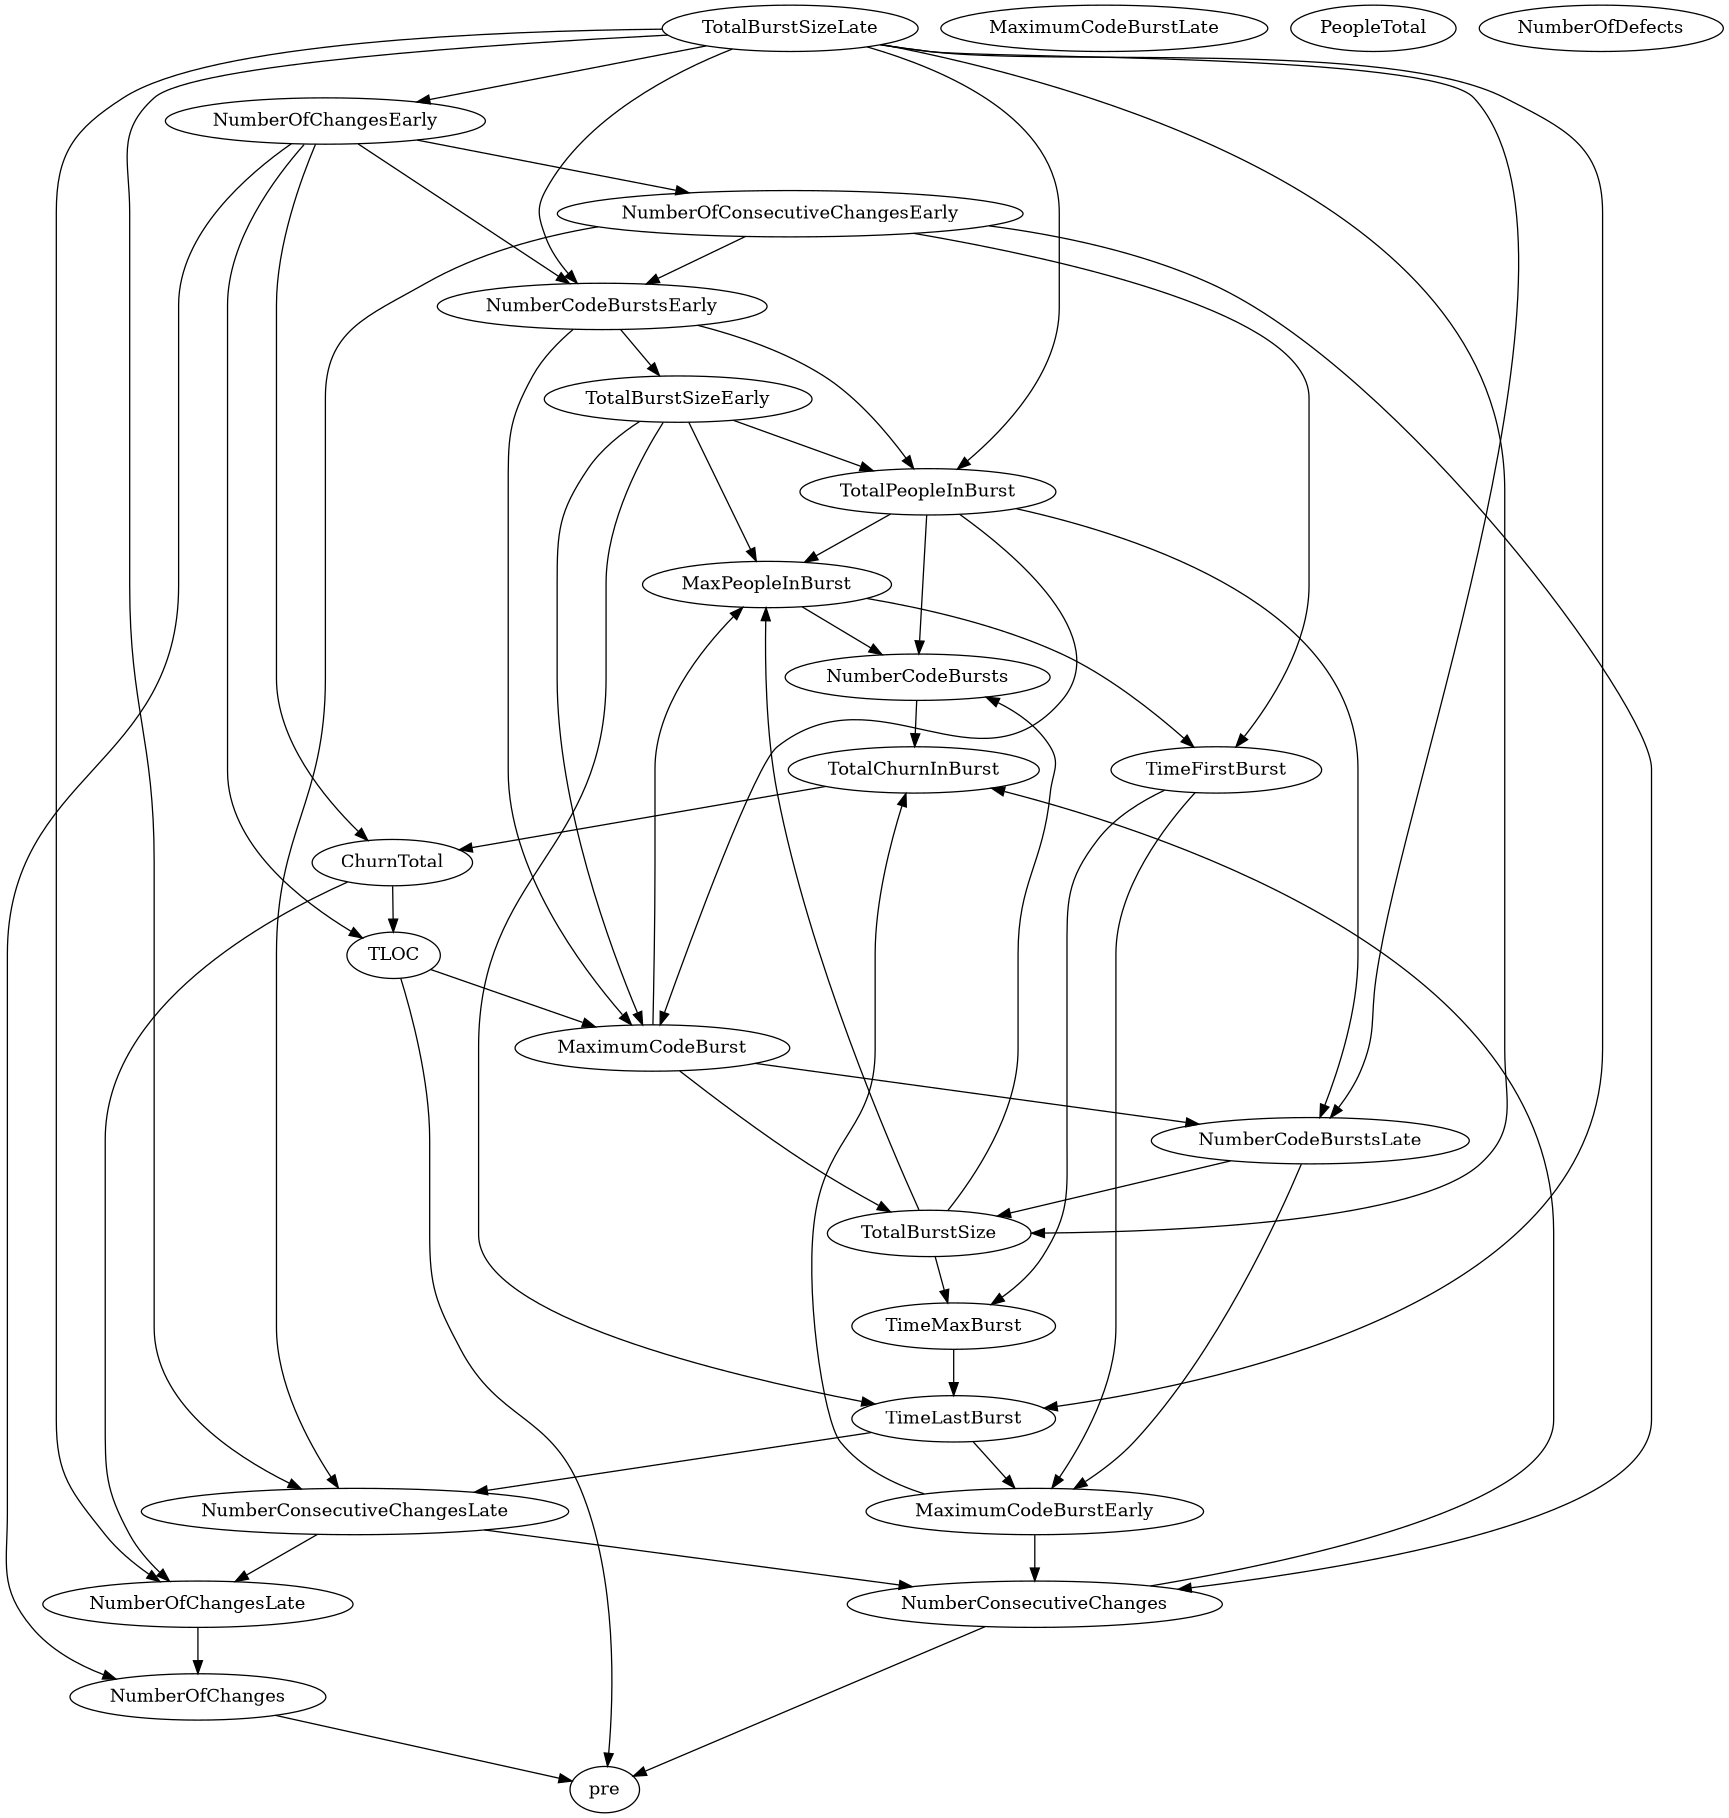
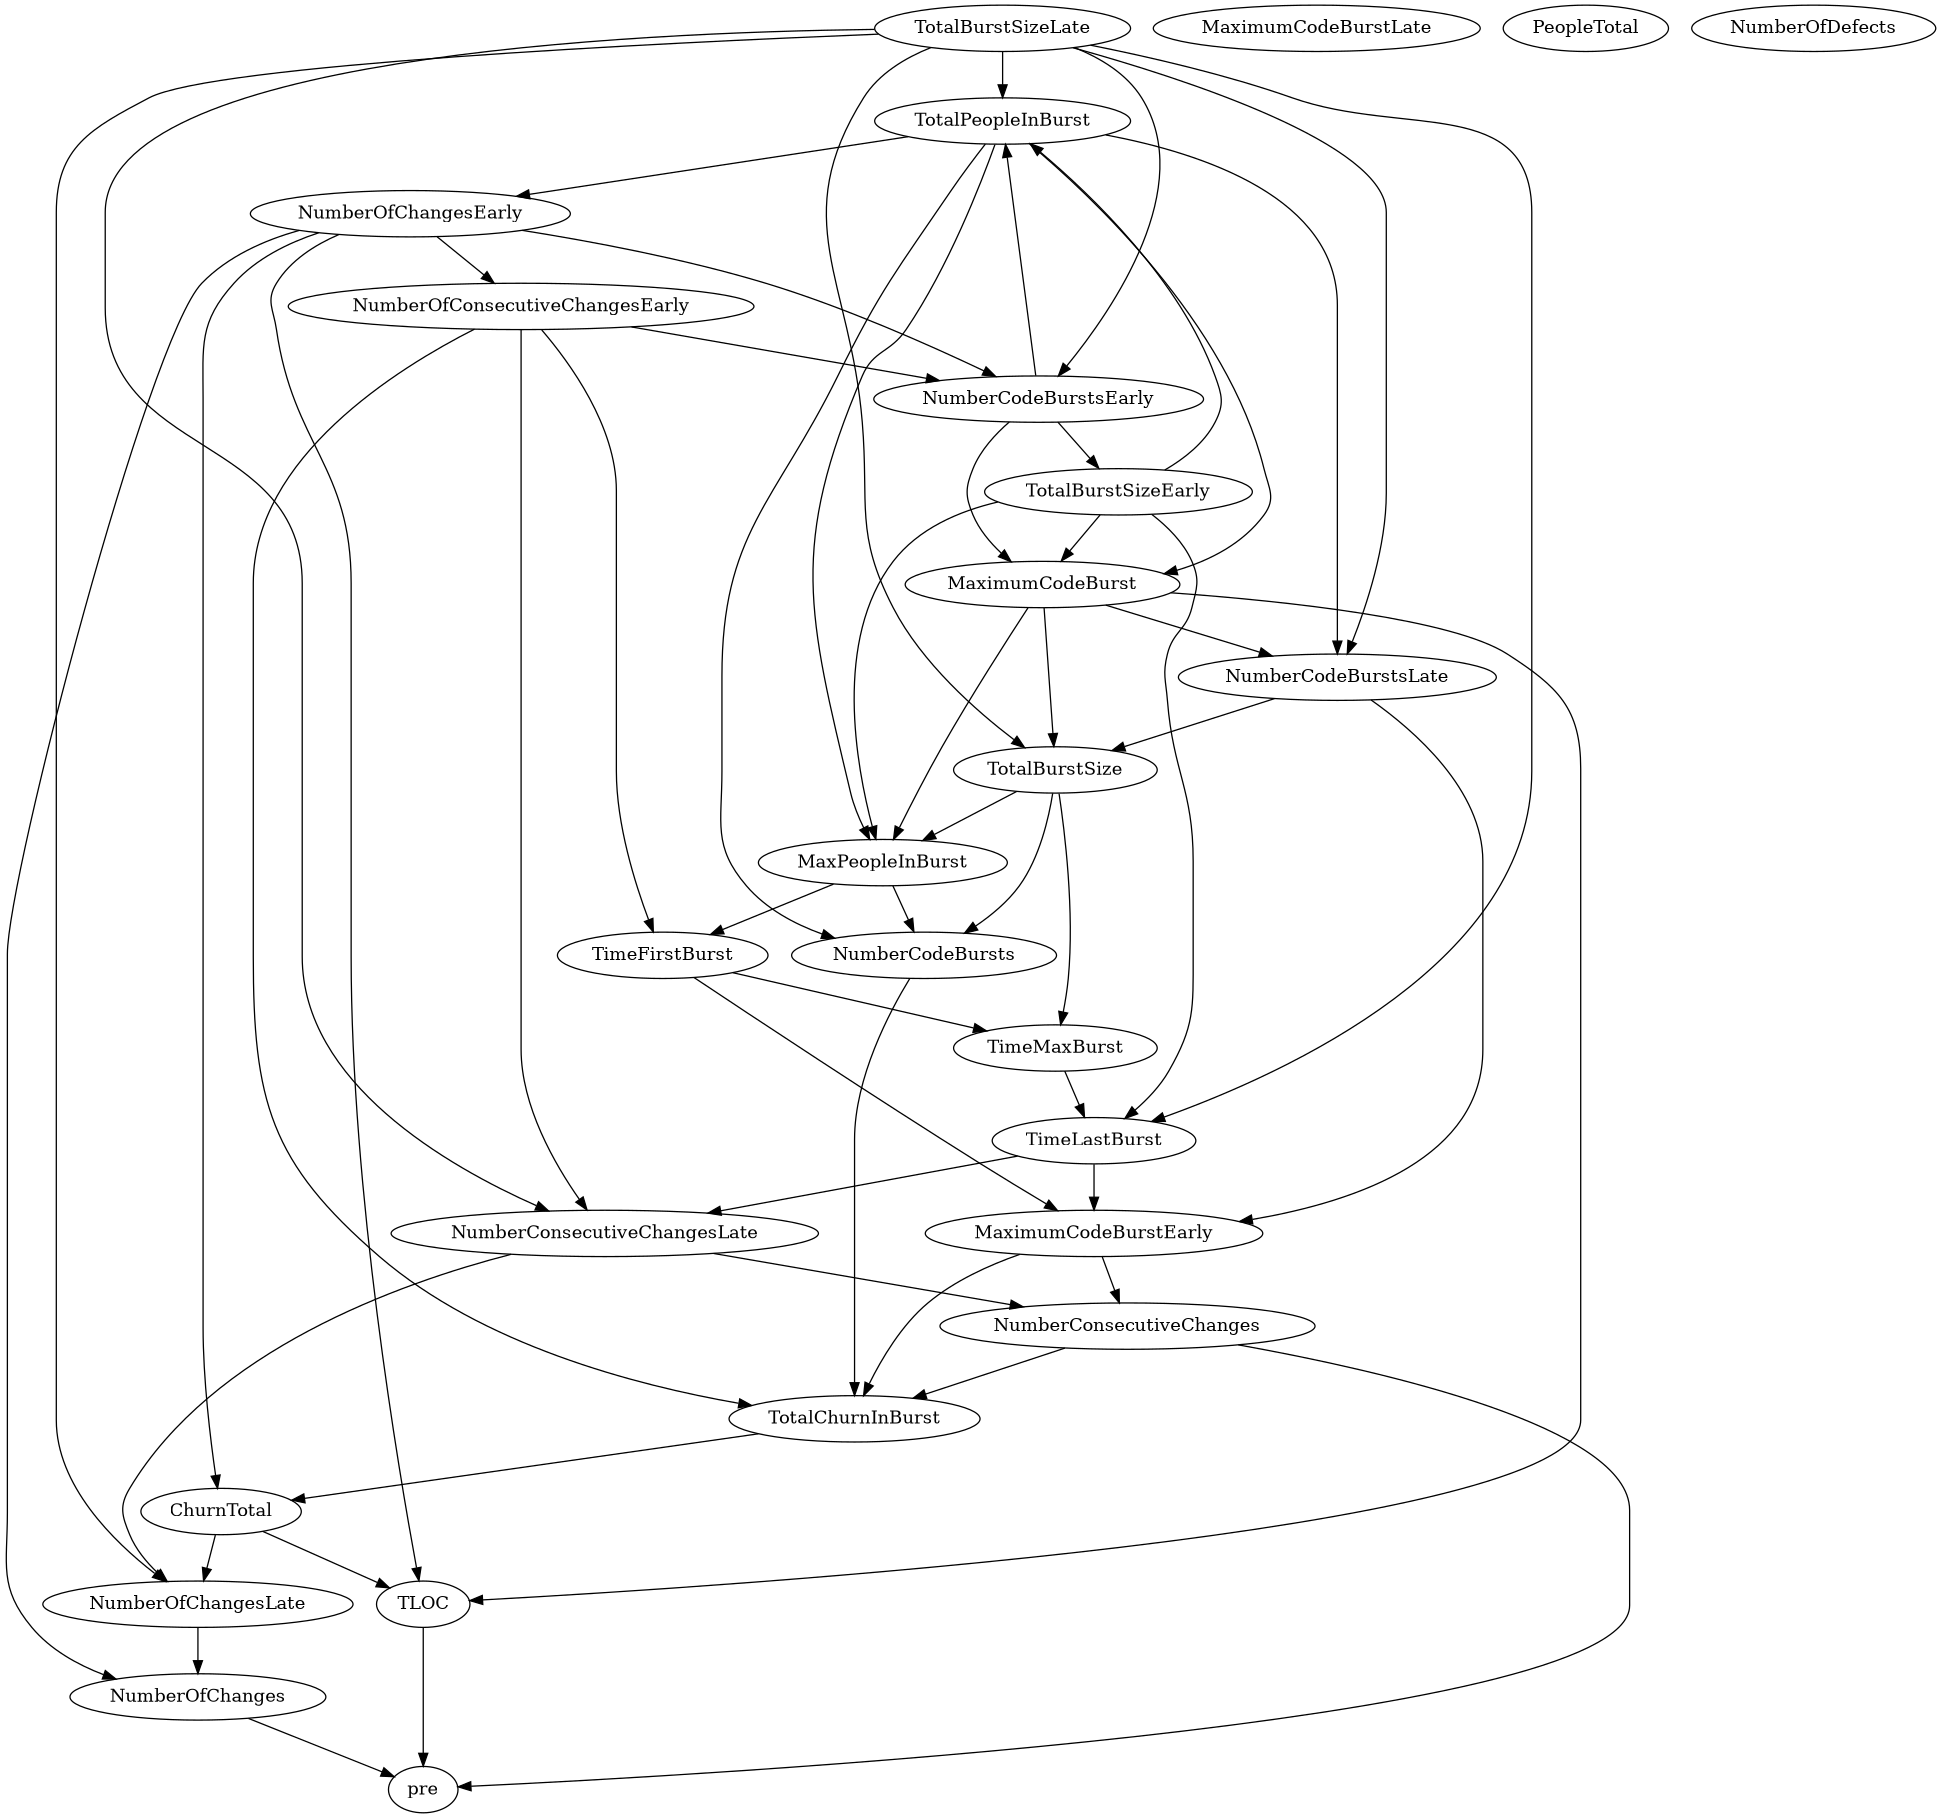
(568, 73) -> (719, 165)
(1651, 901) -> (253, 960)
(507, 996) -> (1581, 1414)
